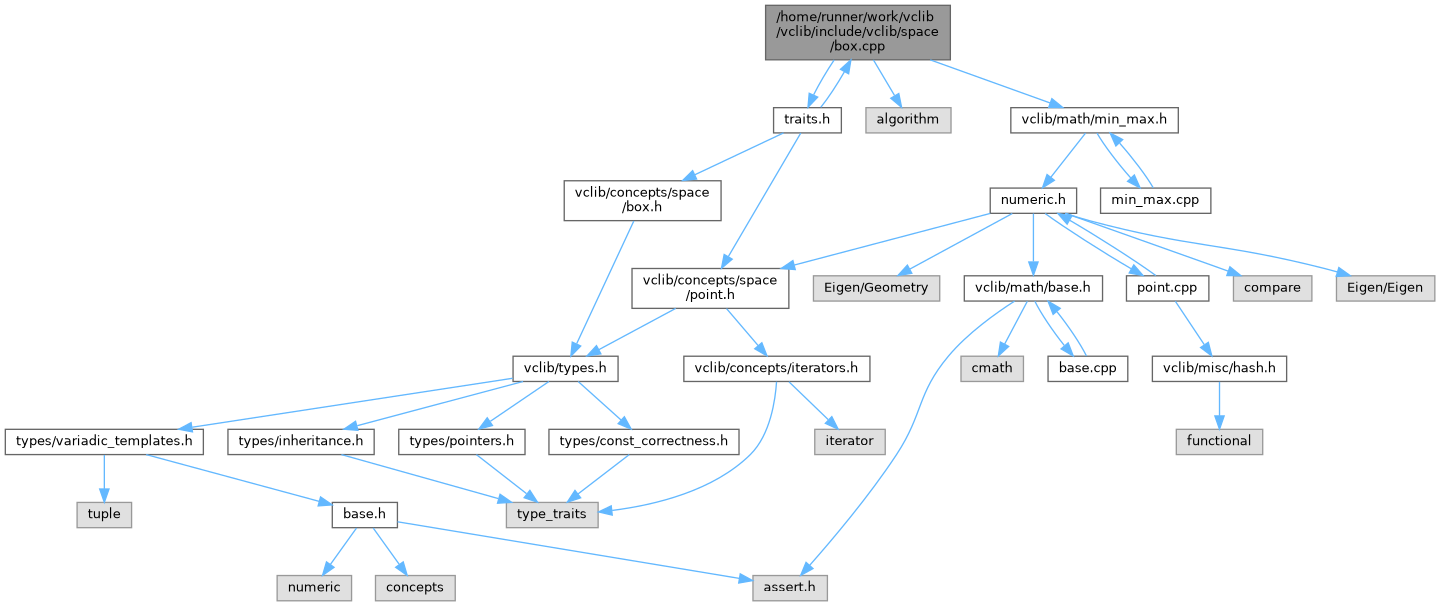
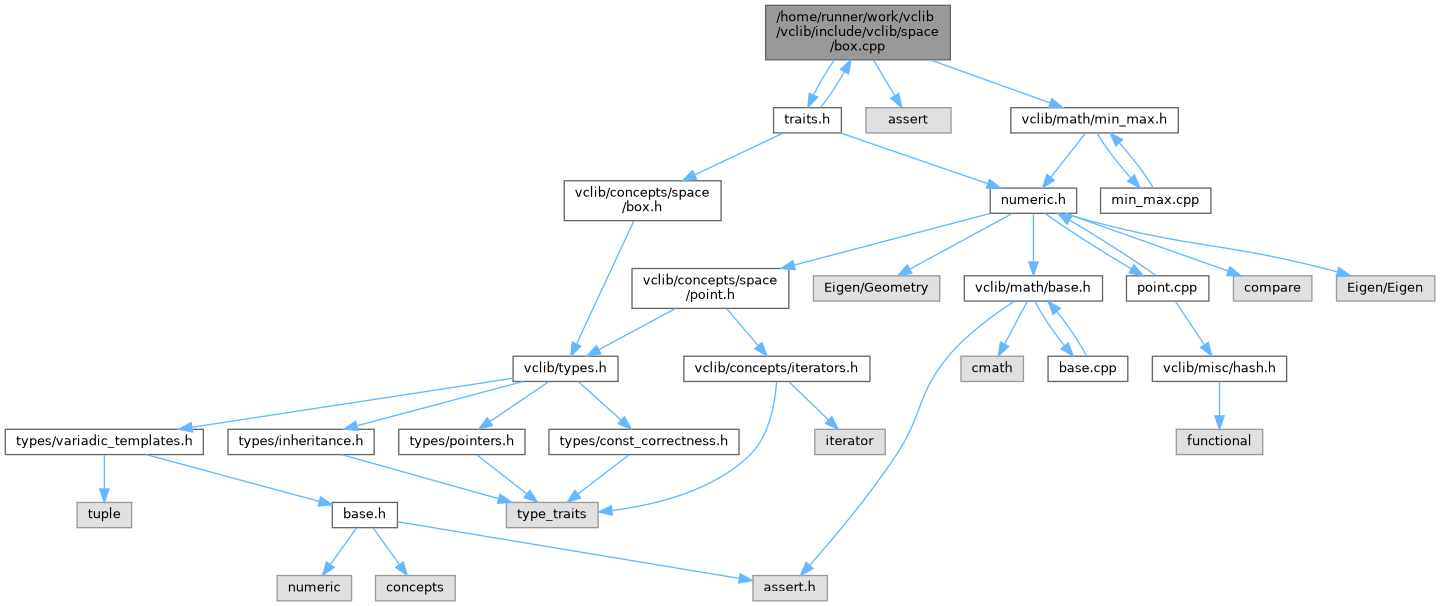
(908, 120) -> (908, 120)
(765, 195) -> (914, 158)
